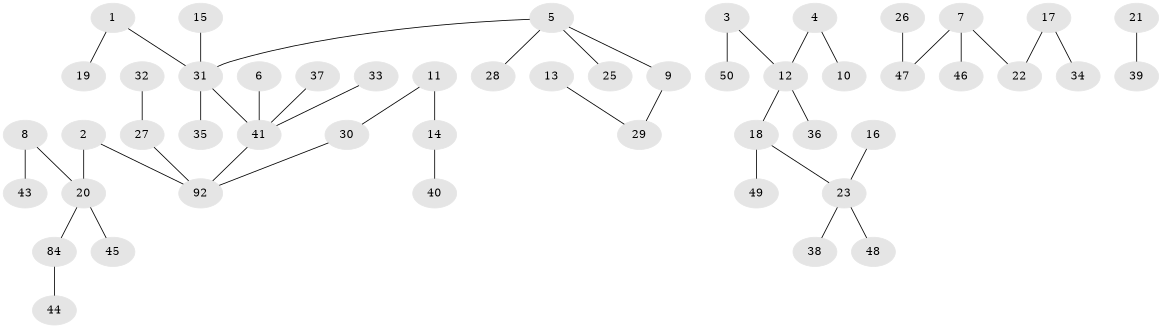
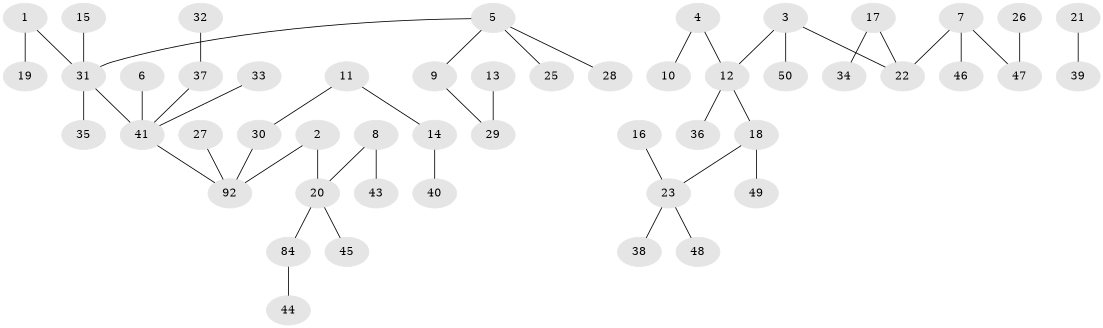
none -> (844, 47)
(142, 106) -> (201, 47)
